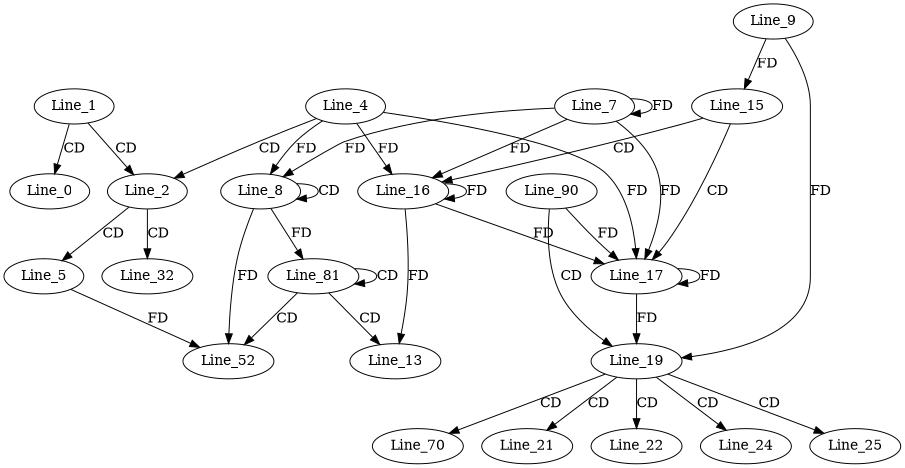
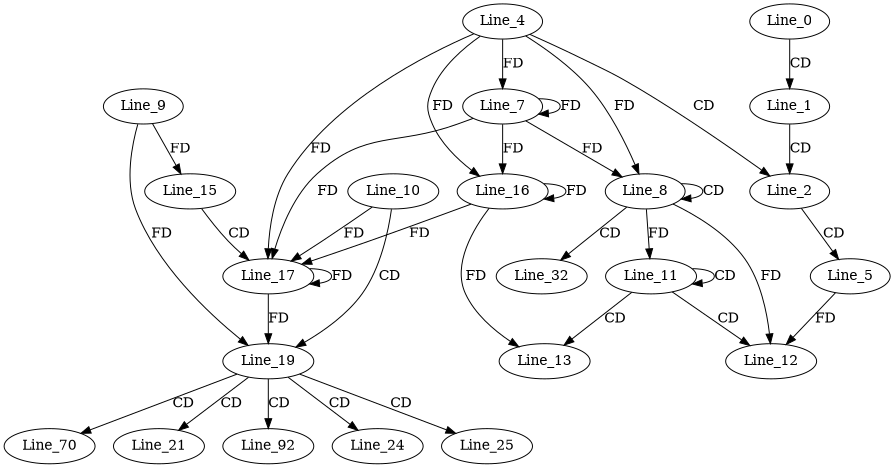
none -> (503, 59)
(63, 144) -> (790, 59)
(578, 151) -> none
(552, 191) -> (393, 191)
(147, 229) -> (598, 231)
(313, 276) -> (651, 276)
(228, 361) -> (771, 361)
(637, 446) -> (268, 446)
